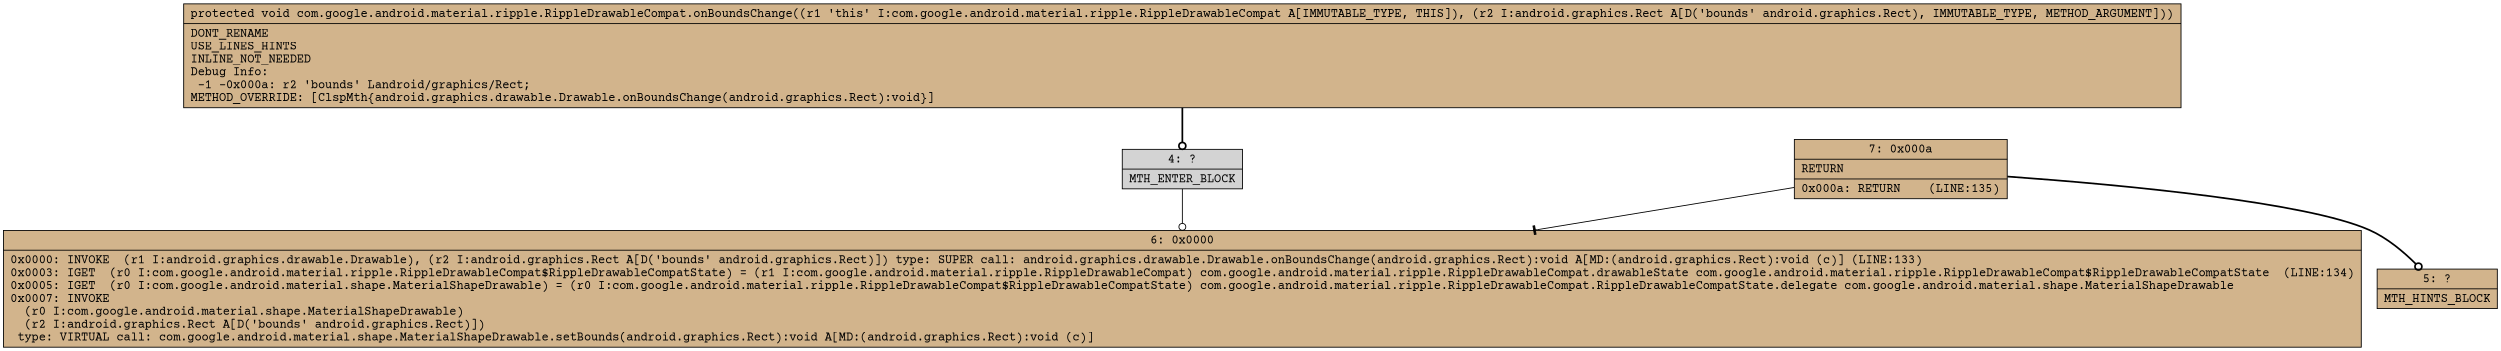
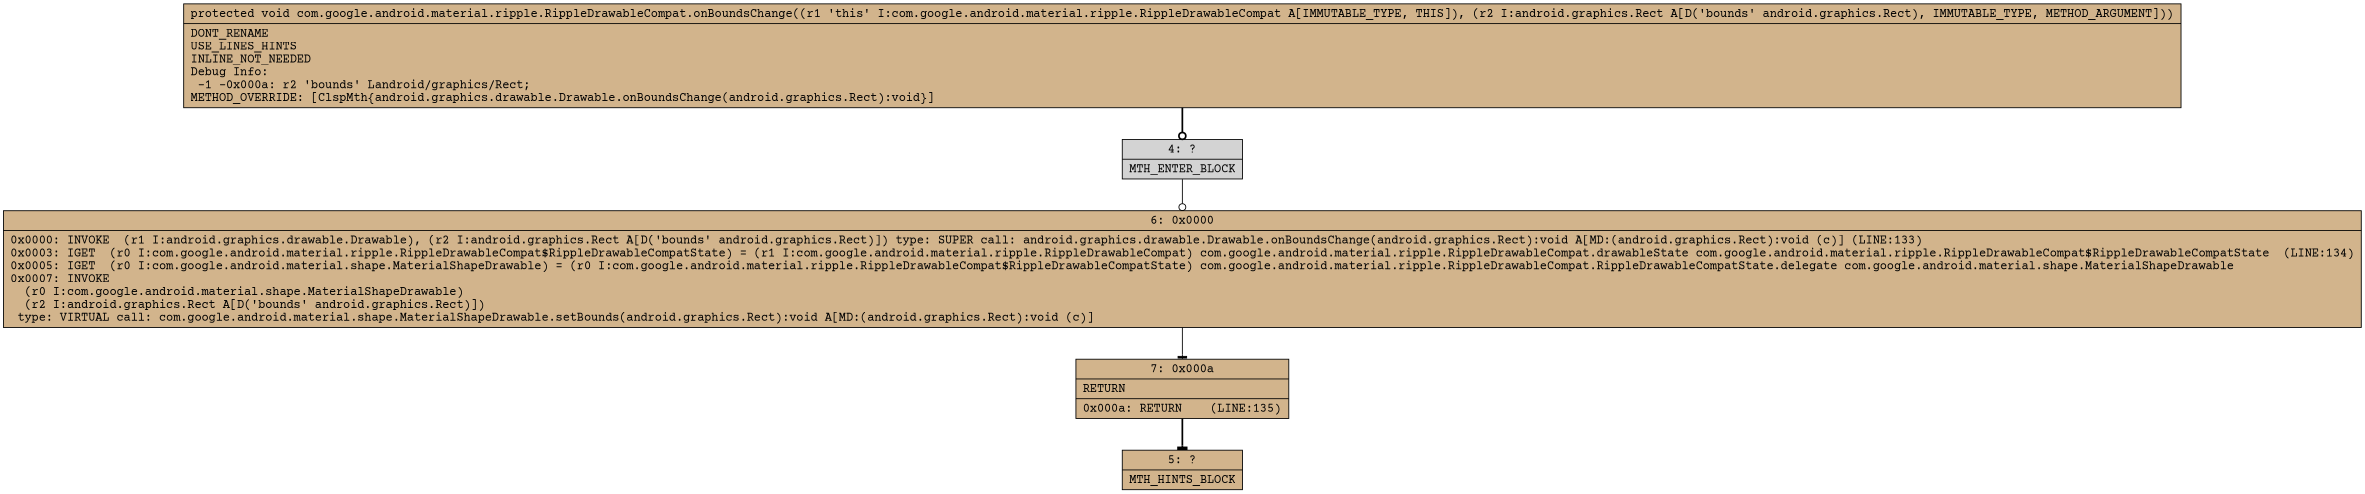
(2219, 197) -> (1182, 432)
(1666, 209) -> (1182, 341)
